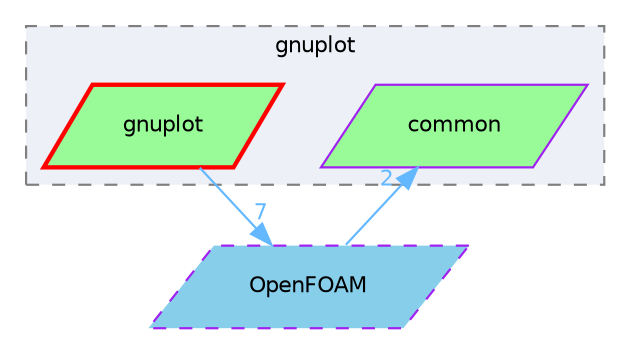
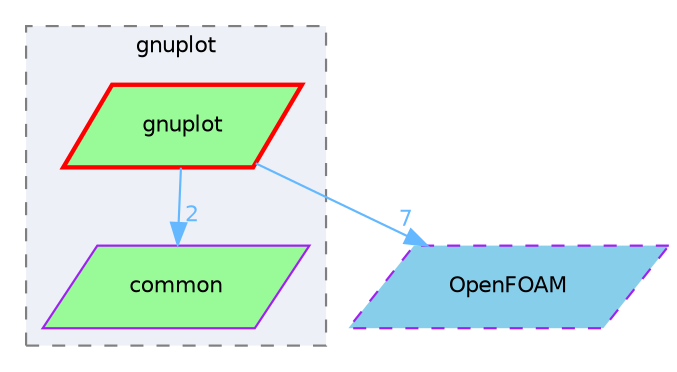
(374, 214) -> (180, 195)
